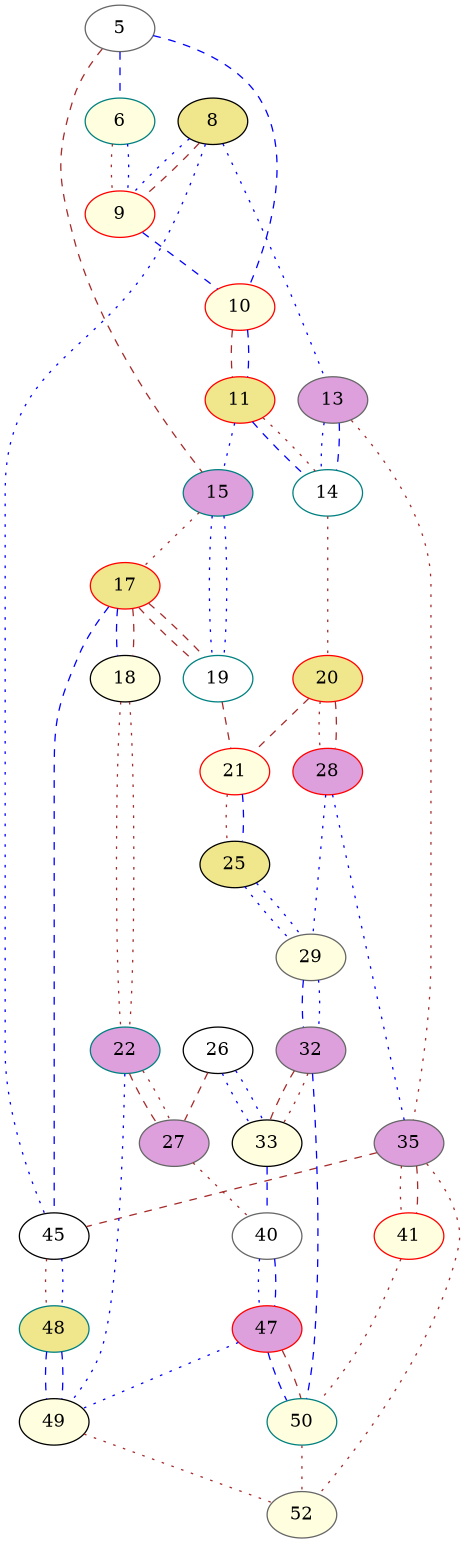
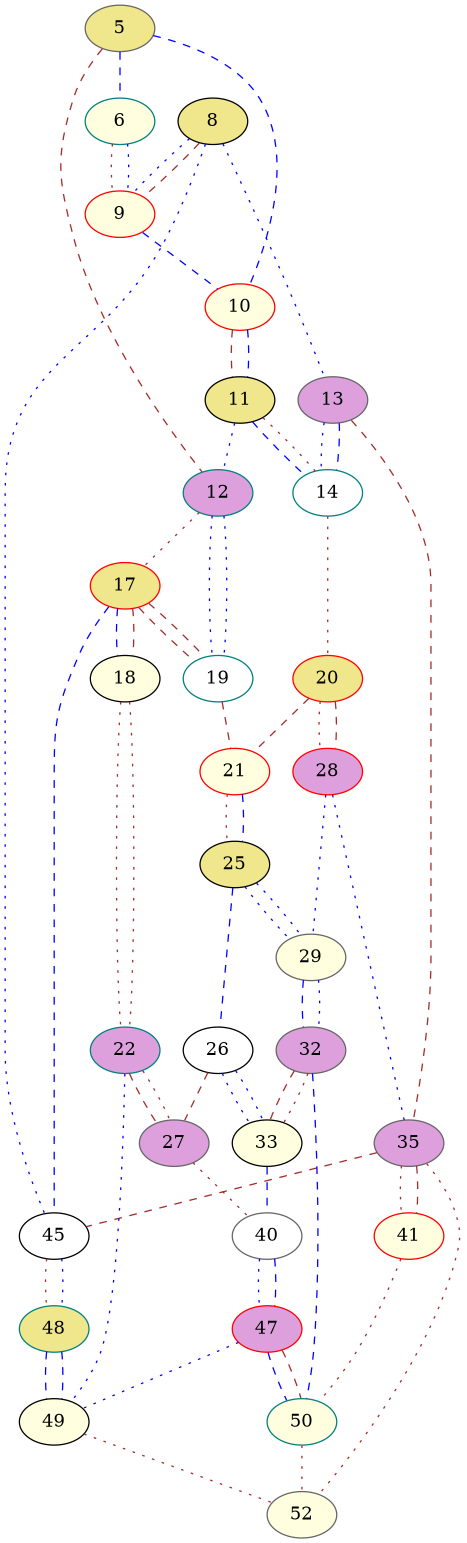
(120, 28) -> (120, 28)
(240, 400) -> (240, 400)
(218, 493) -> (218, 493)
(431, 760) -> (431, 760)
none -> (226, 957)
